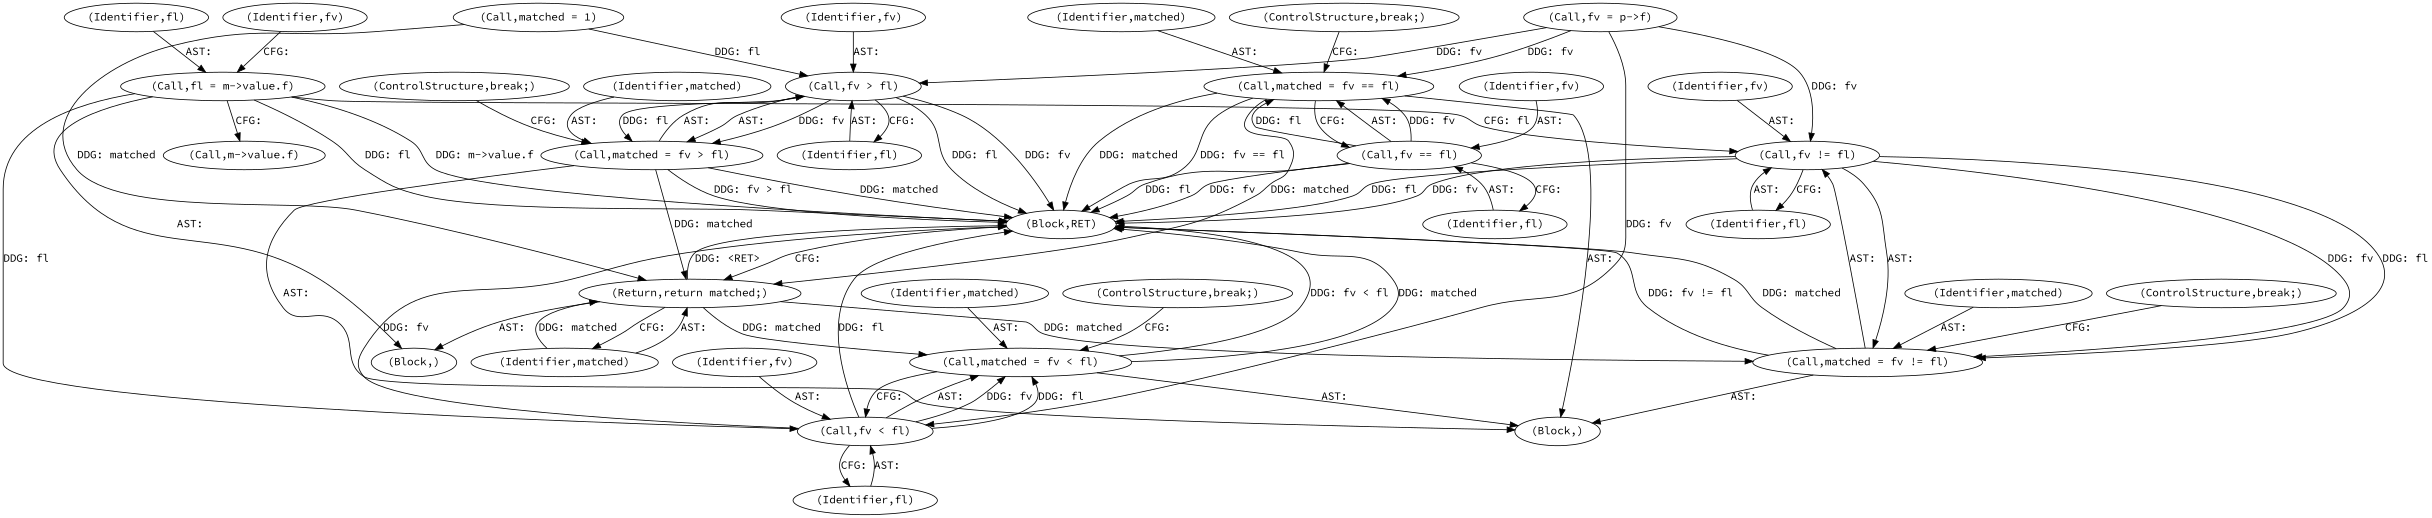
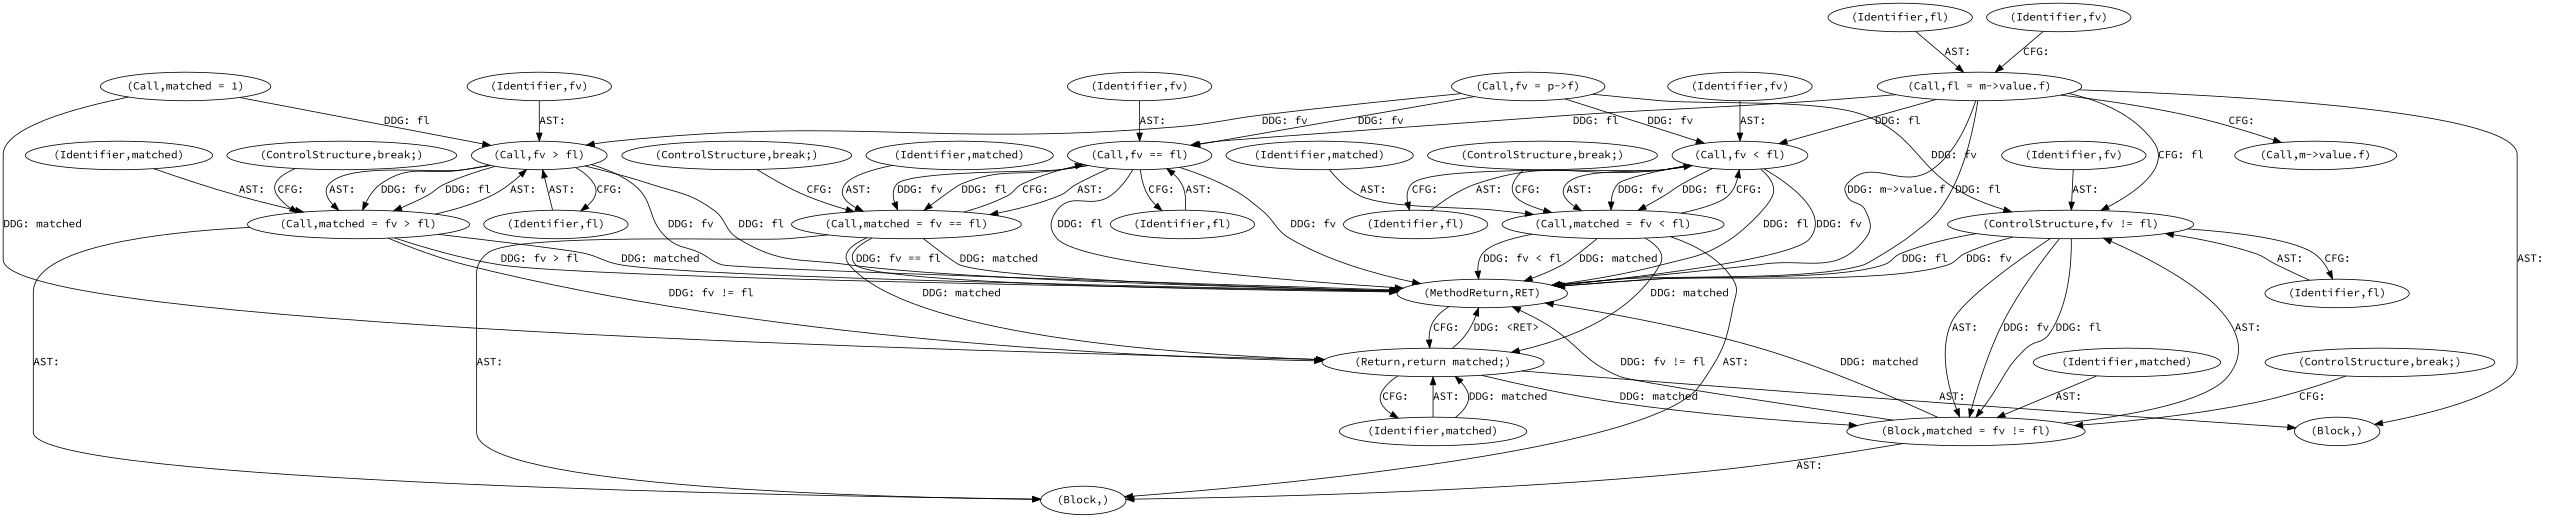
(1490, 58) -> (1337, 120)
none -> (1547, 117)
(1807, 155) -> (2071, 224)
(714, 224) -> (711, 293)
(1061, 224) -> (1482, 293)
(807, 344) -> (1617, 310)
(1868, 362) -> (1966, 431)
